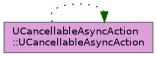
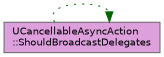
(78, 37) -> (82, 37)
